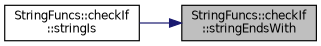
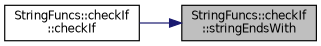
(72, 23) -> (72, 23)
